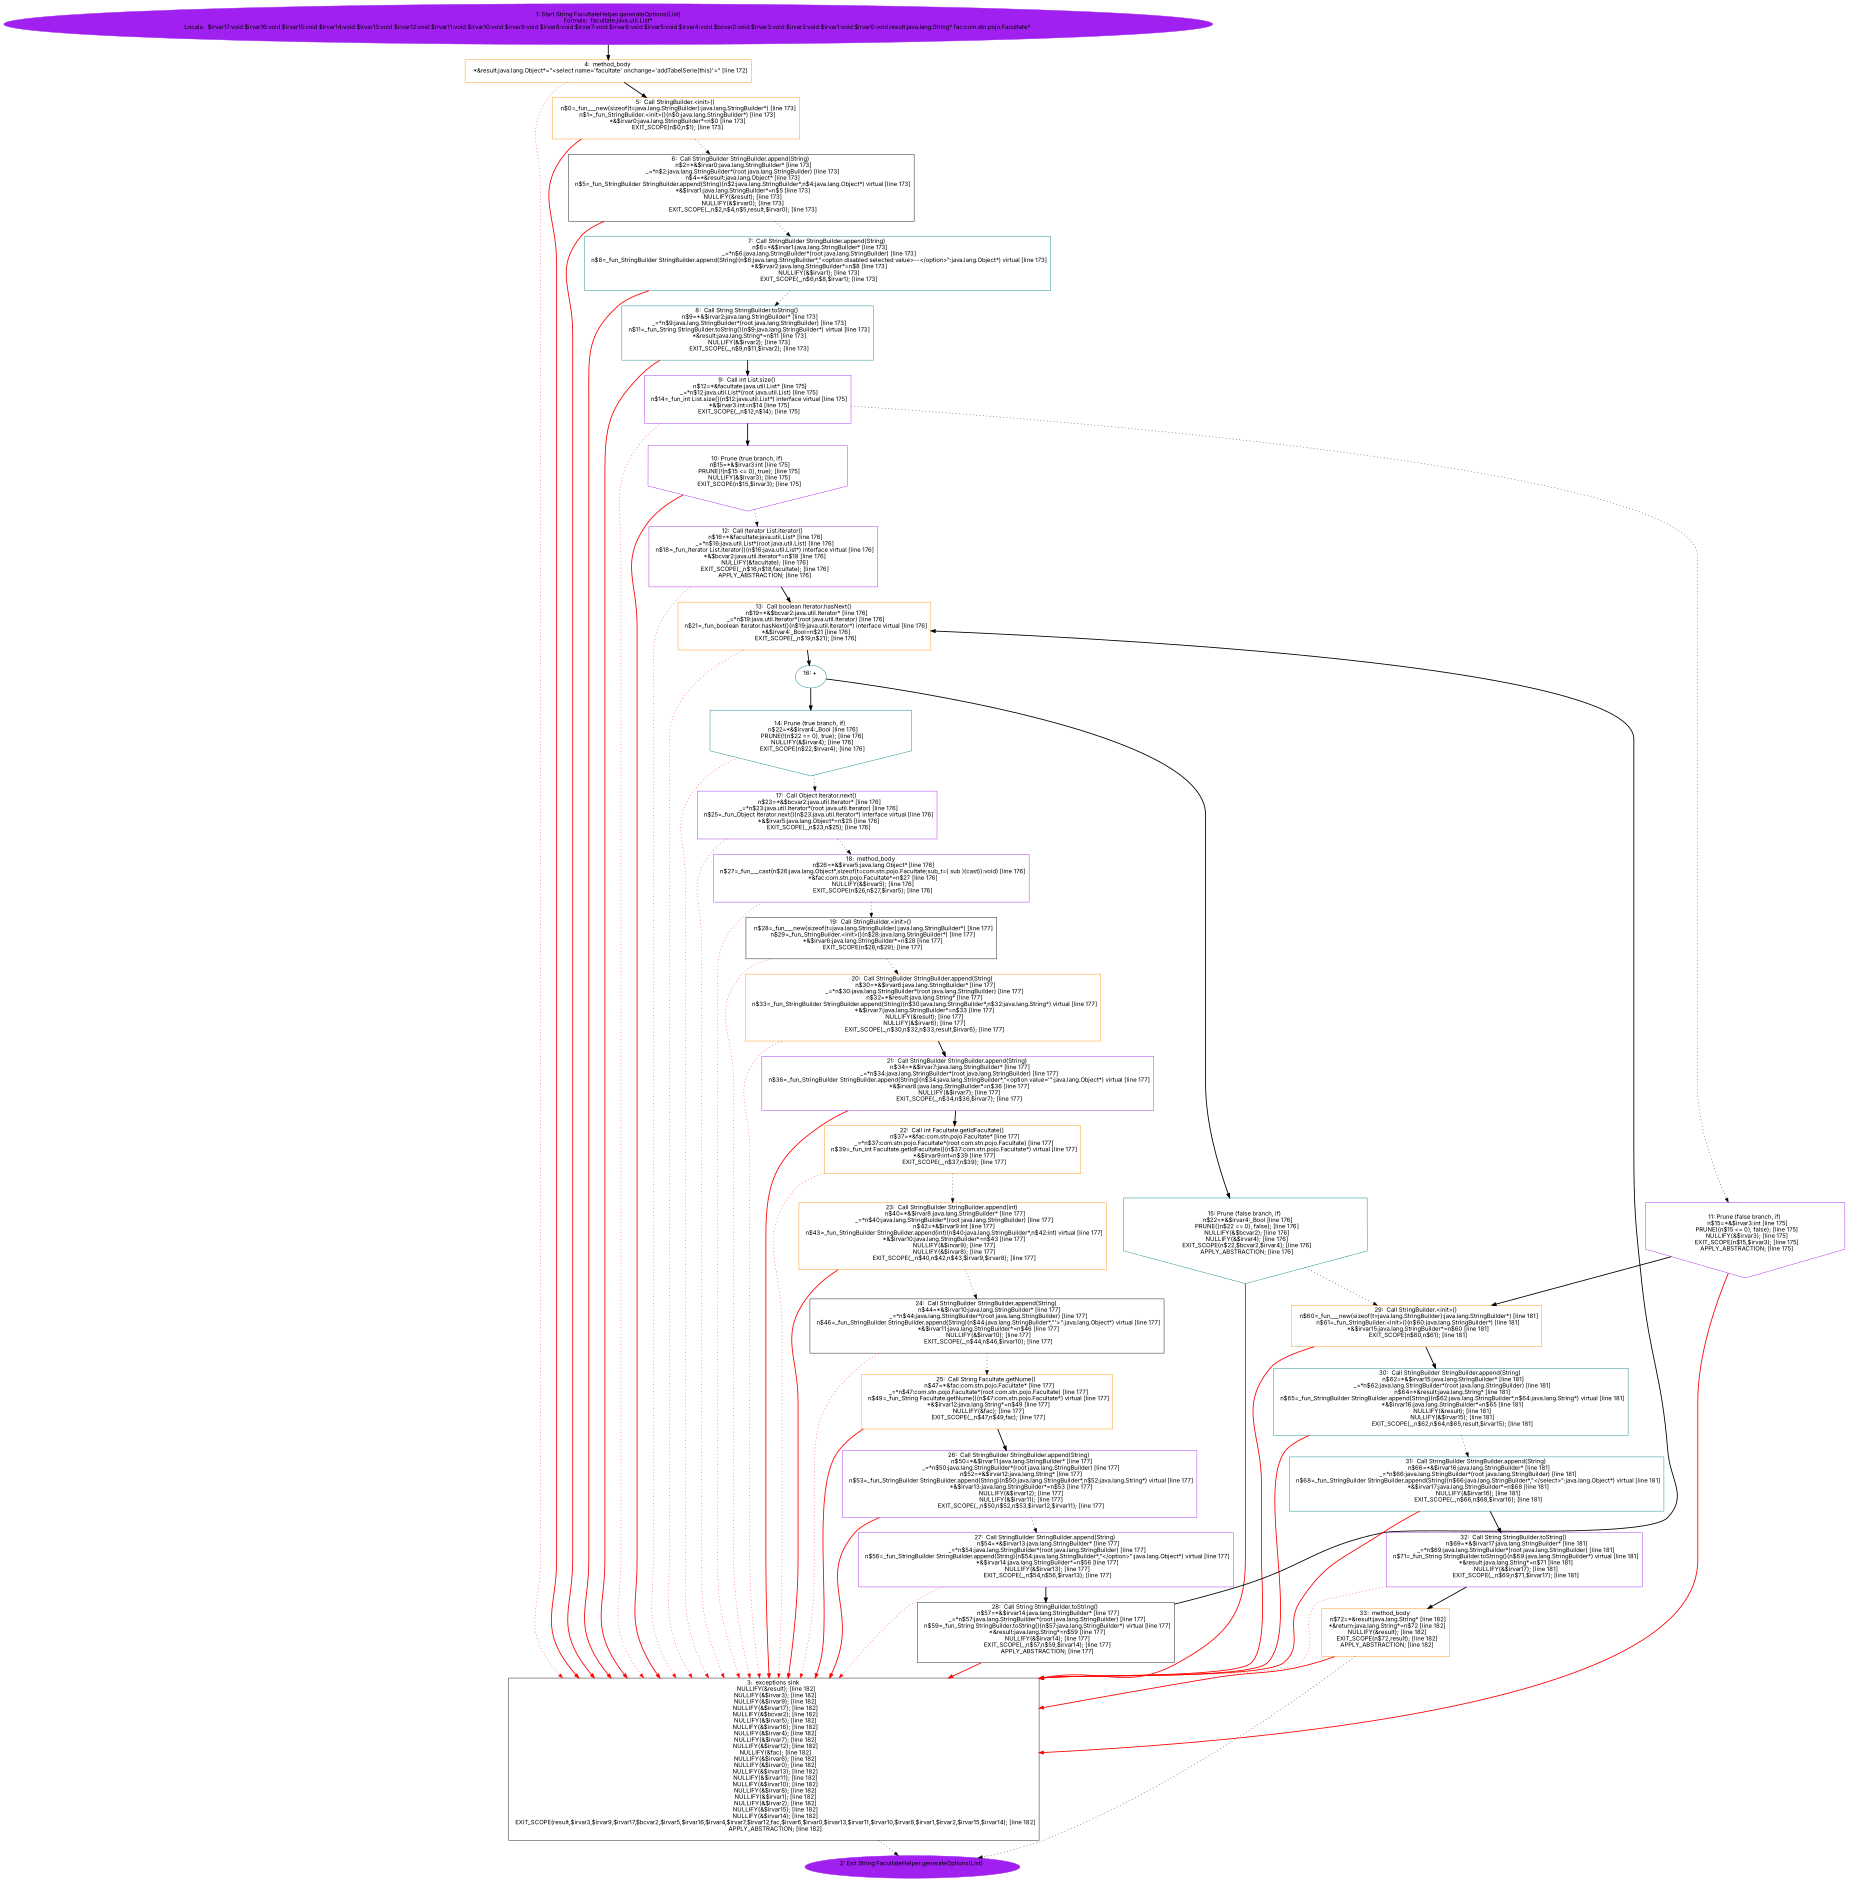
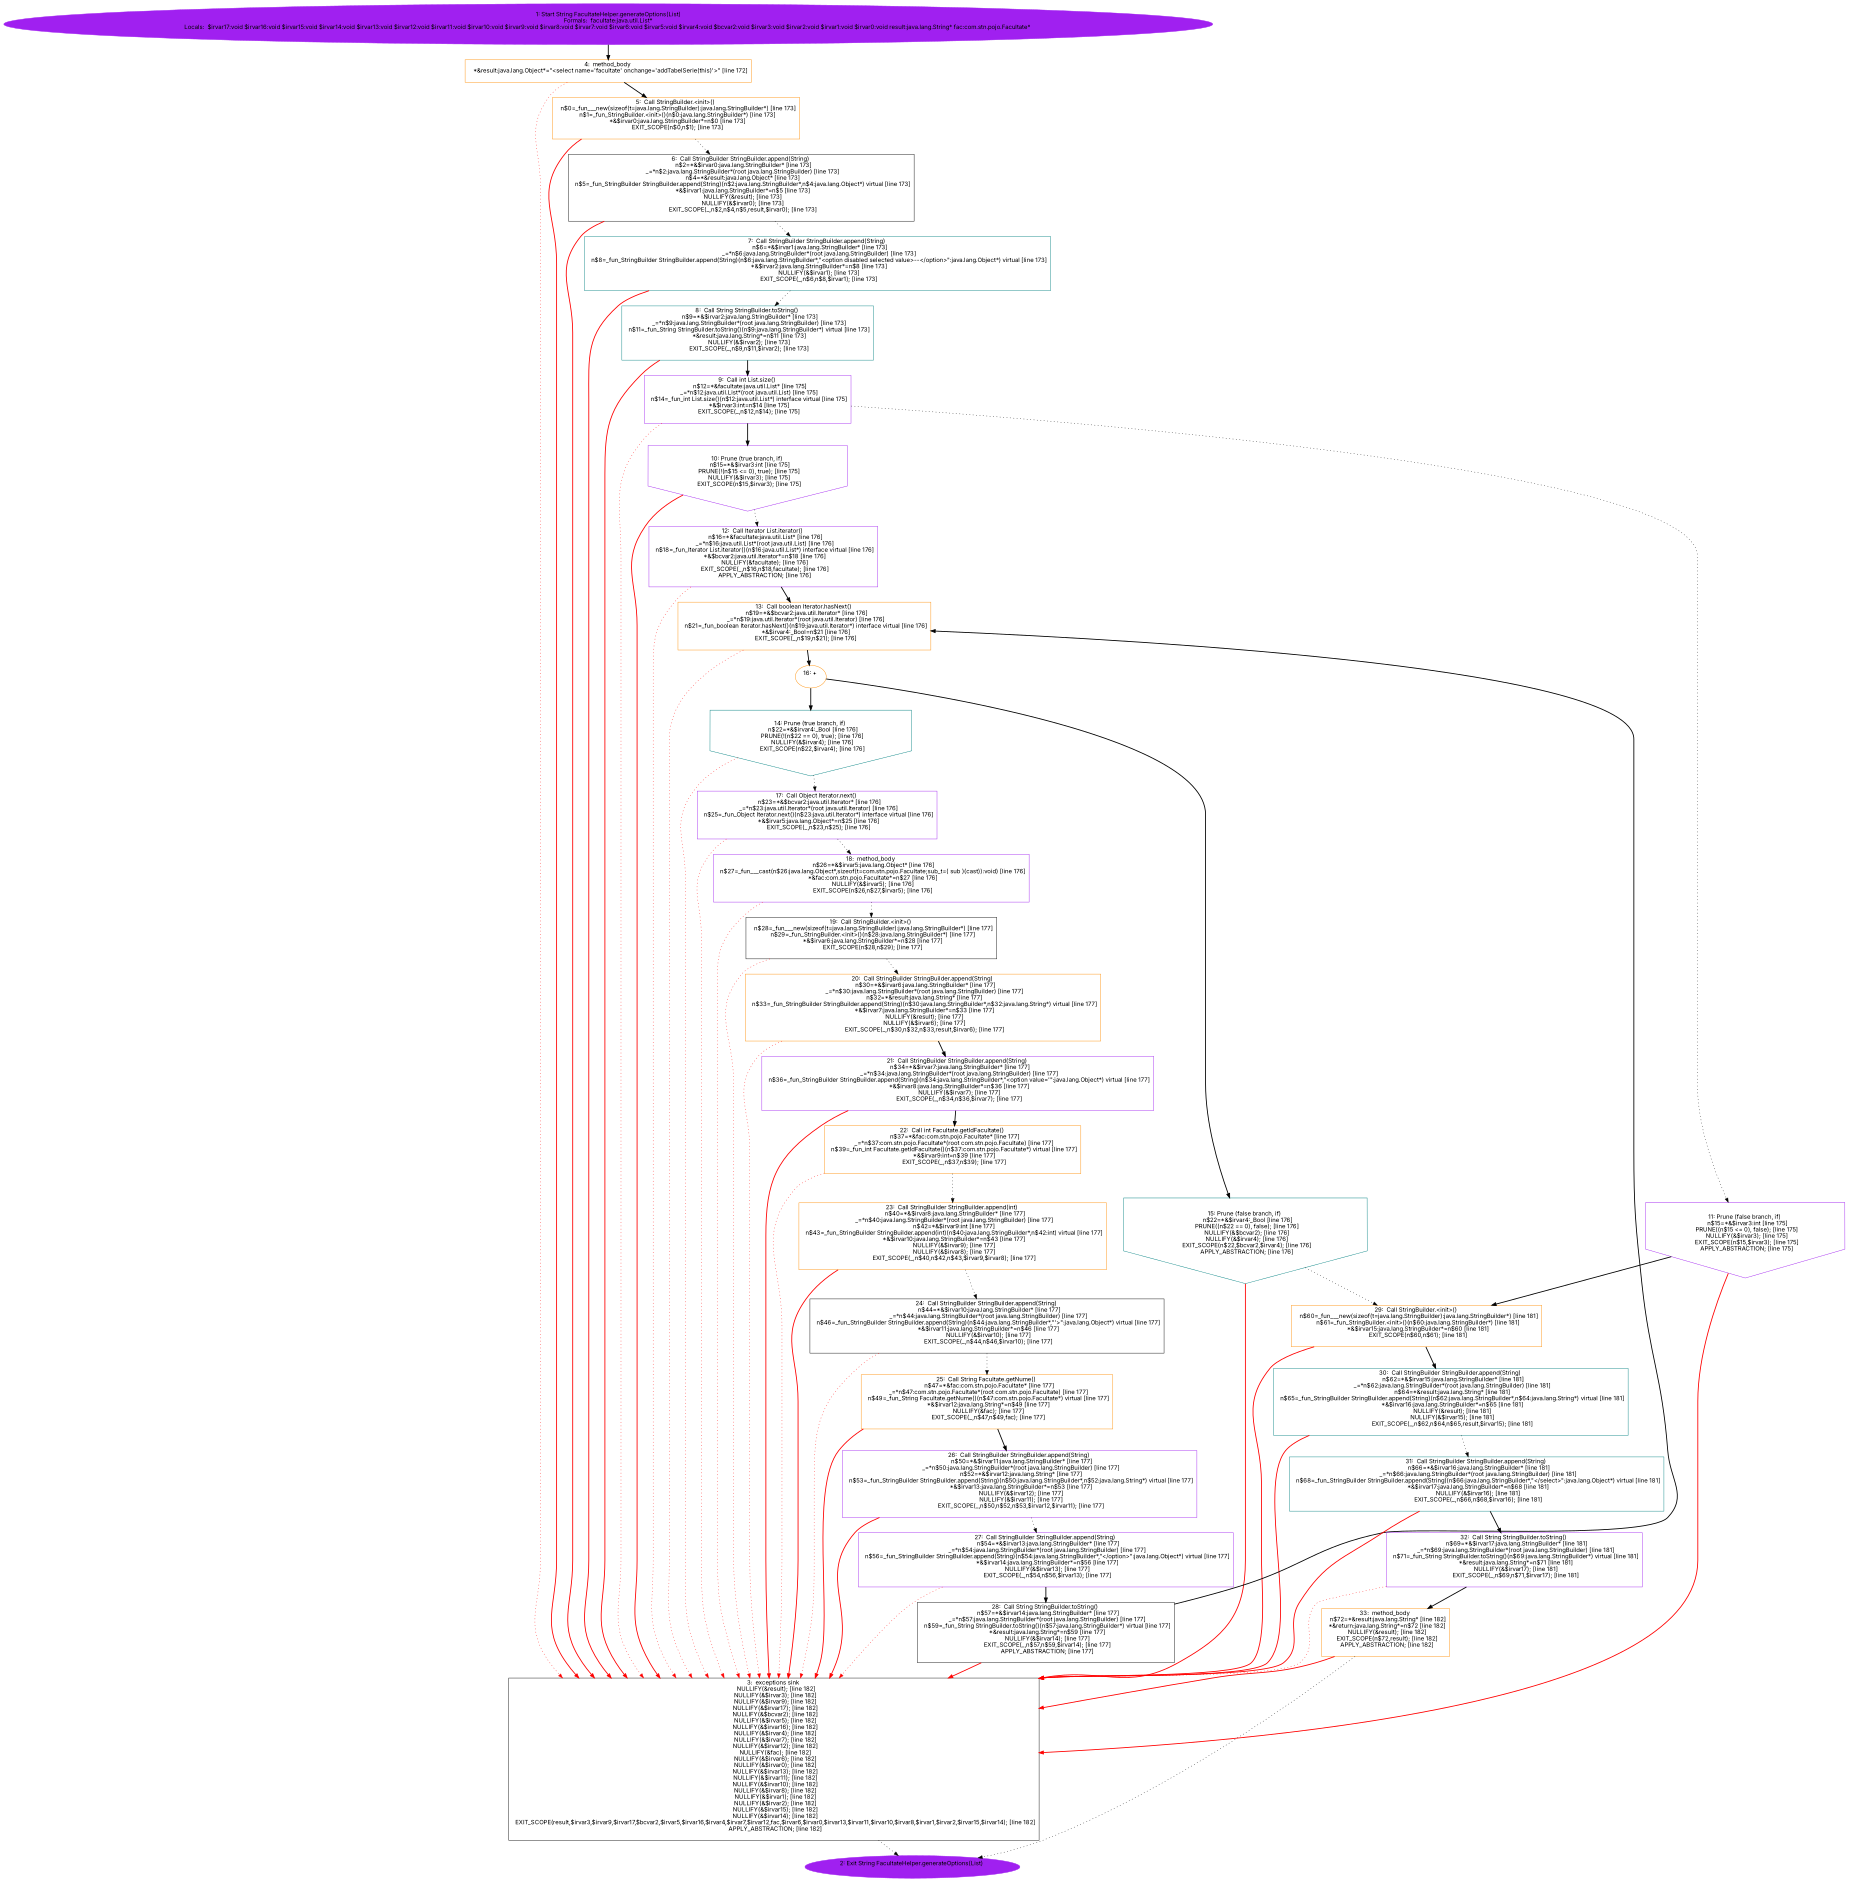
(811, 677) -> (811, 677)
